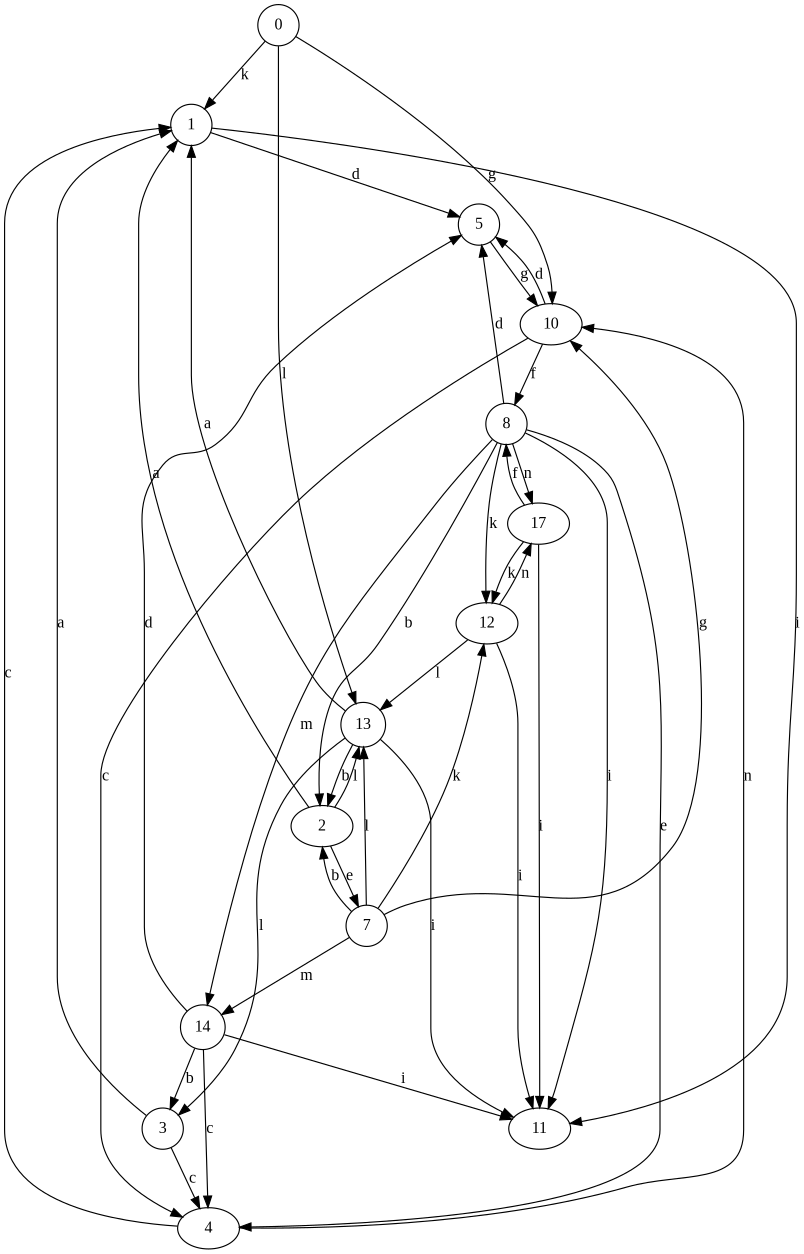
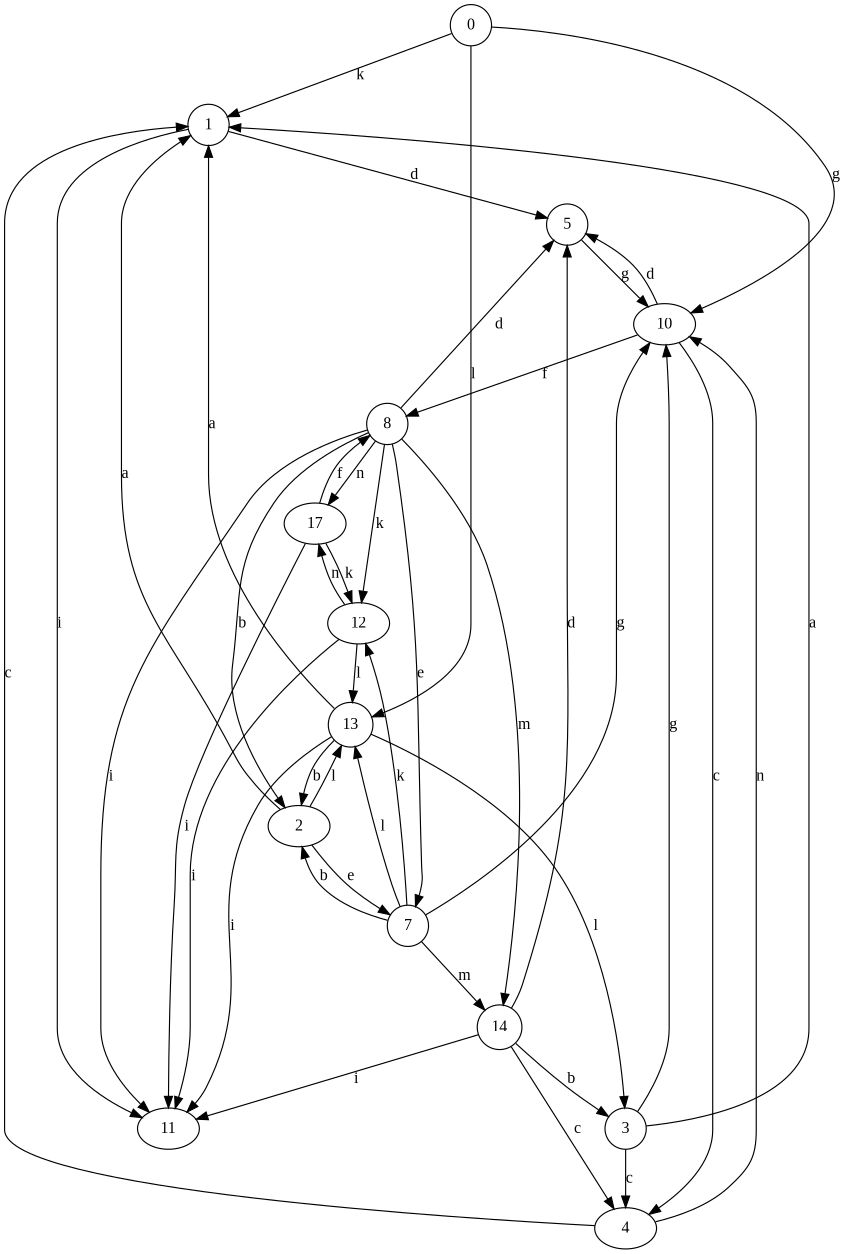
none -> (669, 738)
(660, 970) -> (417, 669)
